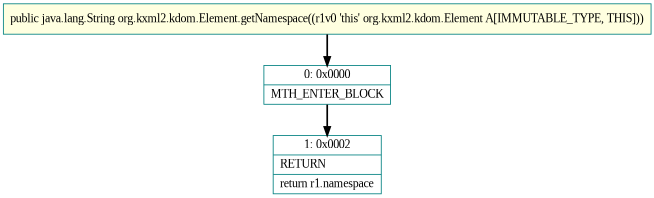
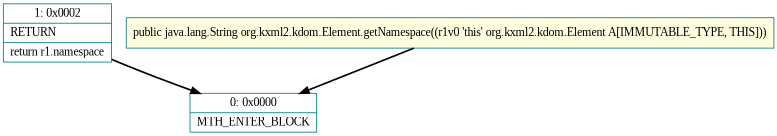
(327, 116) -> (152, 75)
